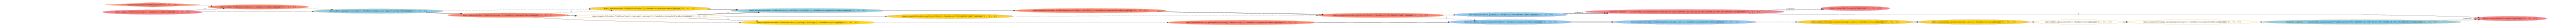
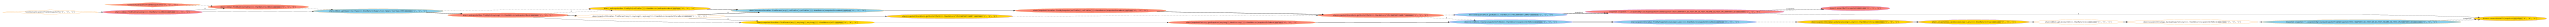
none -> (50, 12)
(2510, 19) -> (2510, 19)
